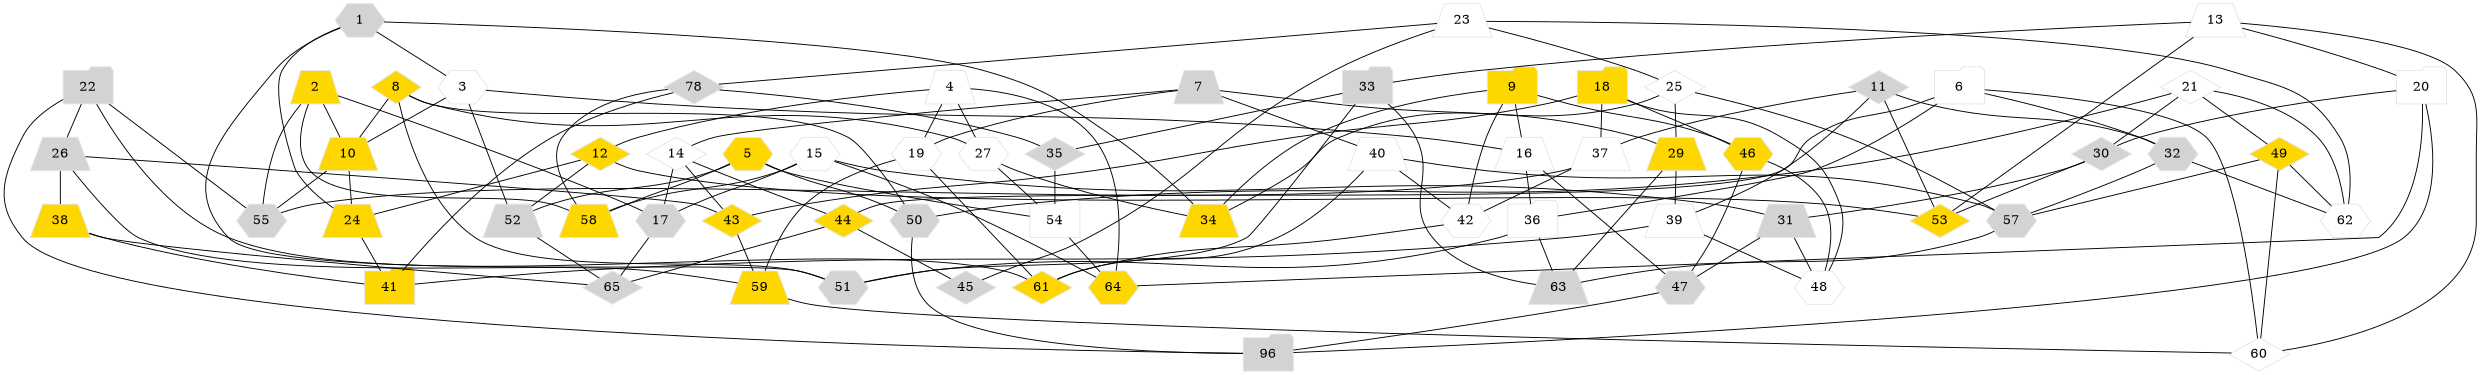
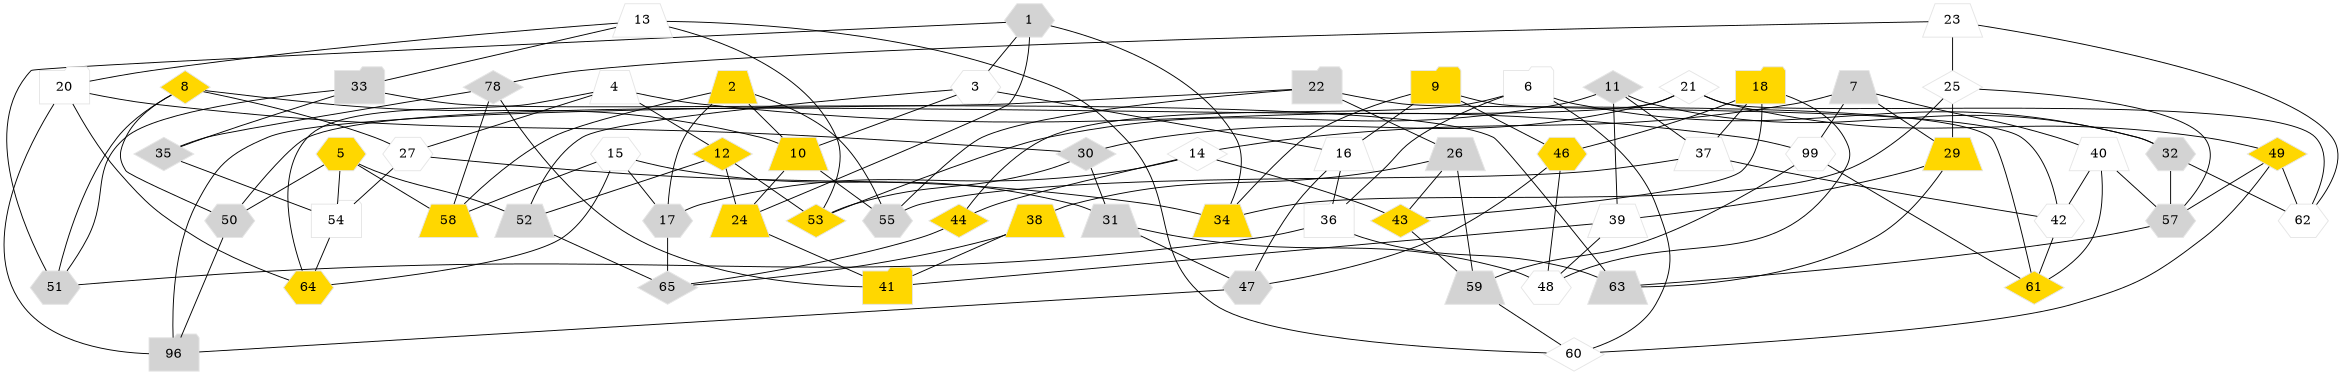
(917, 154) -> (1811, 154)
(760, 288) -> (1475, 288)
(966, 288) -> none
